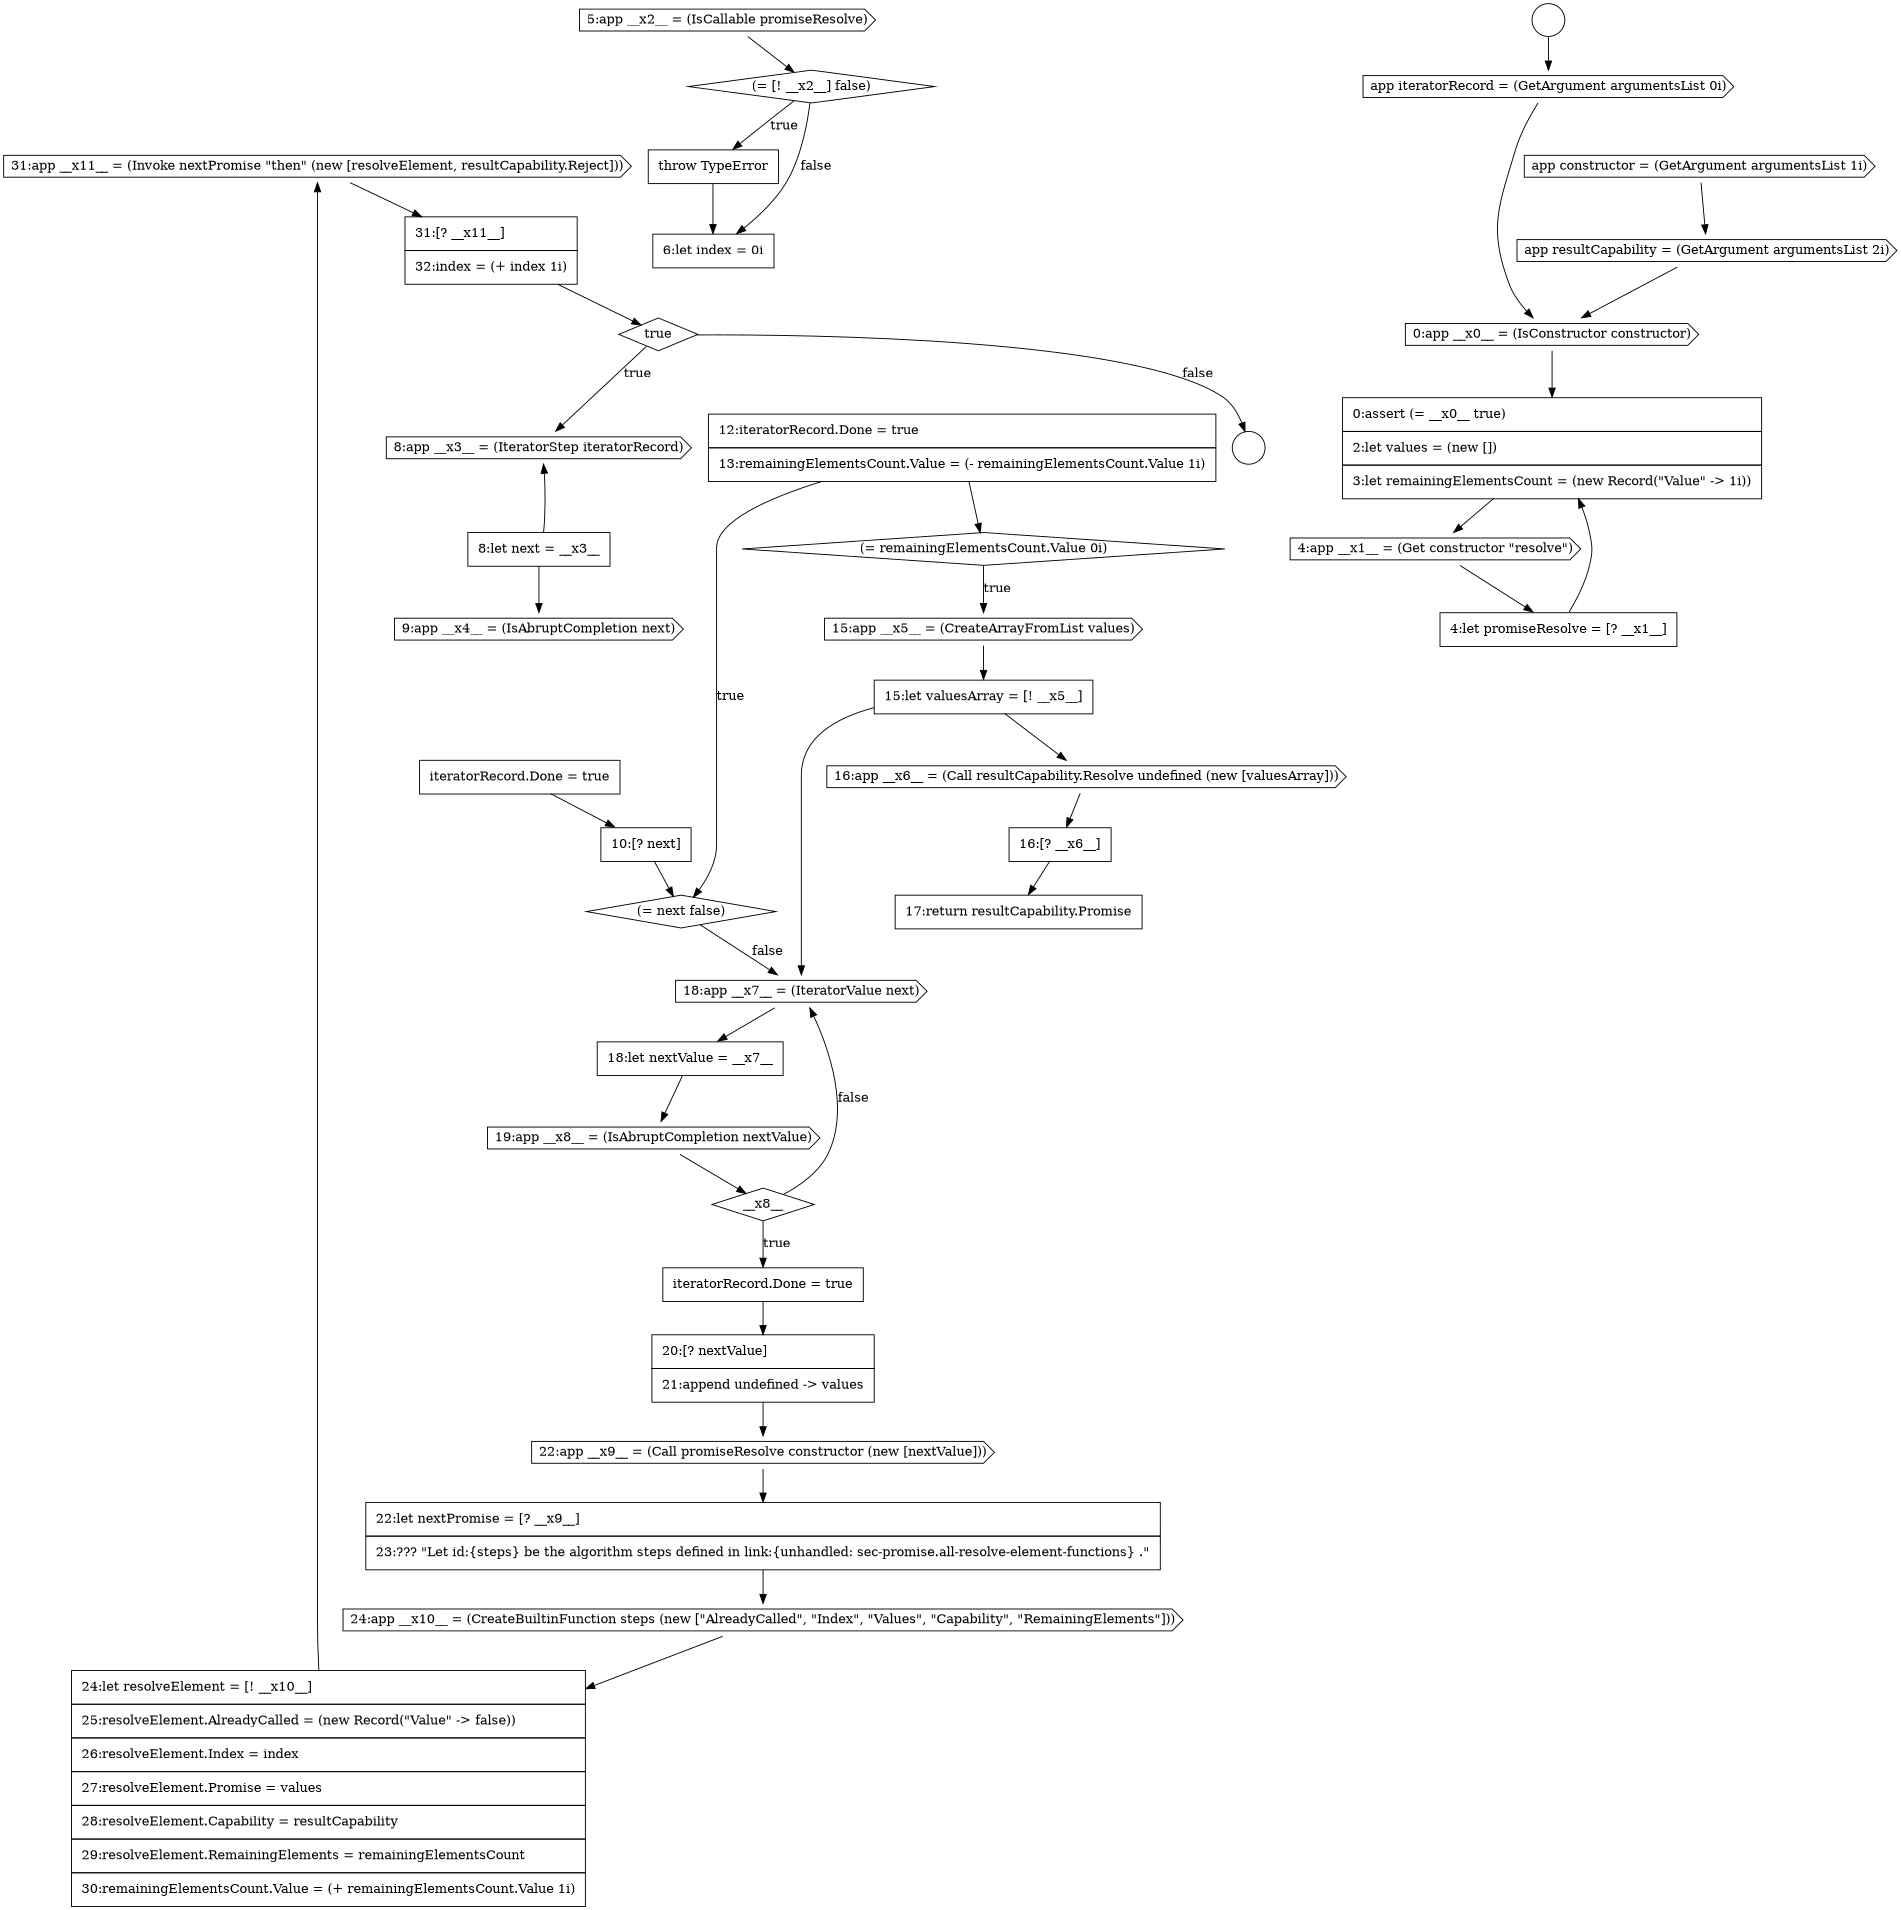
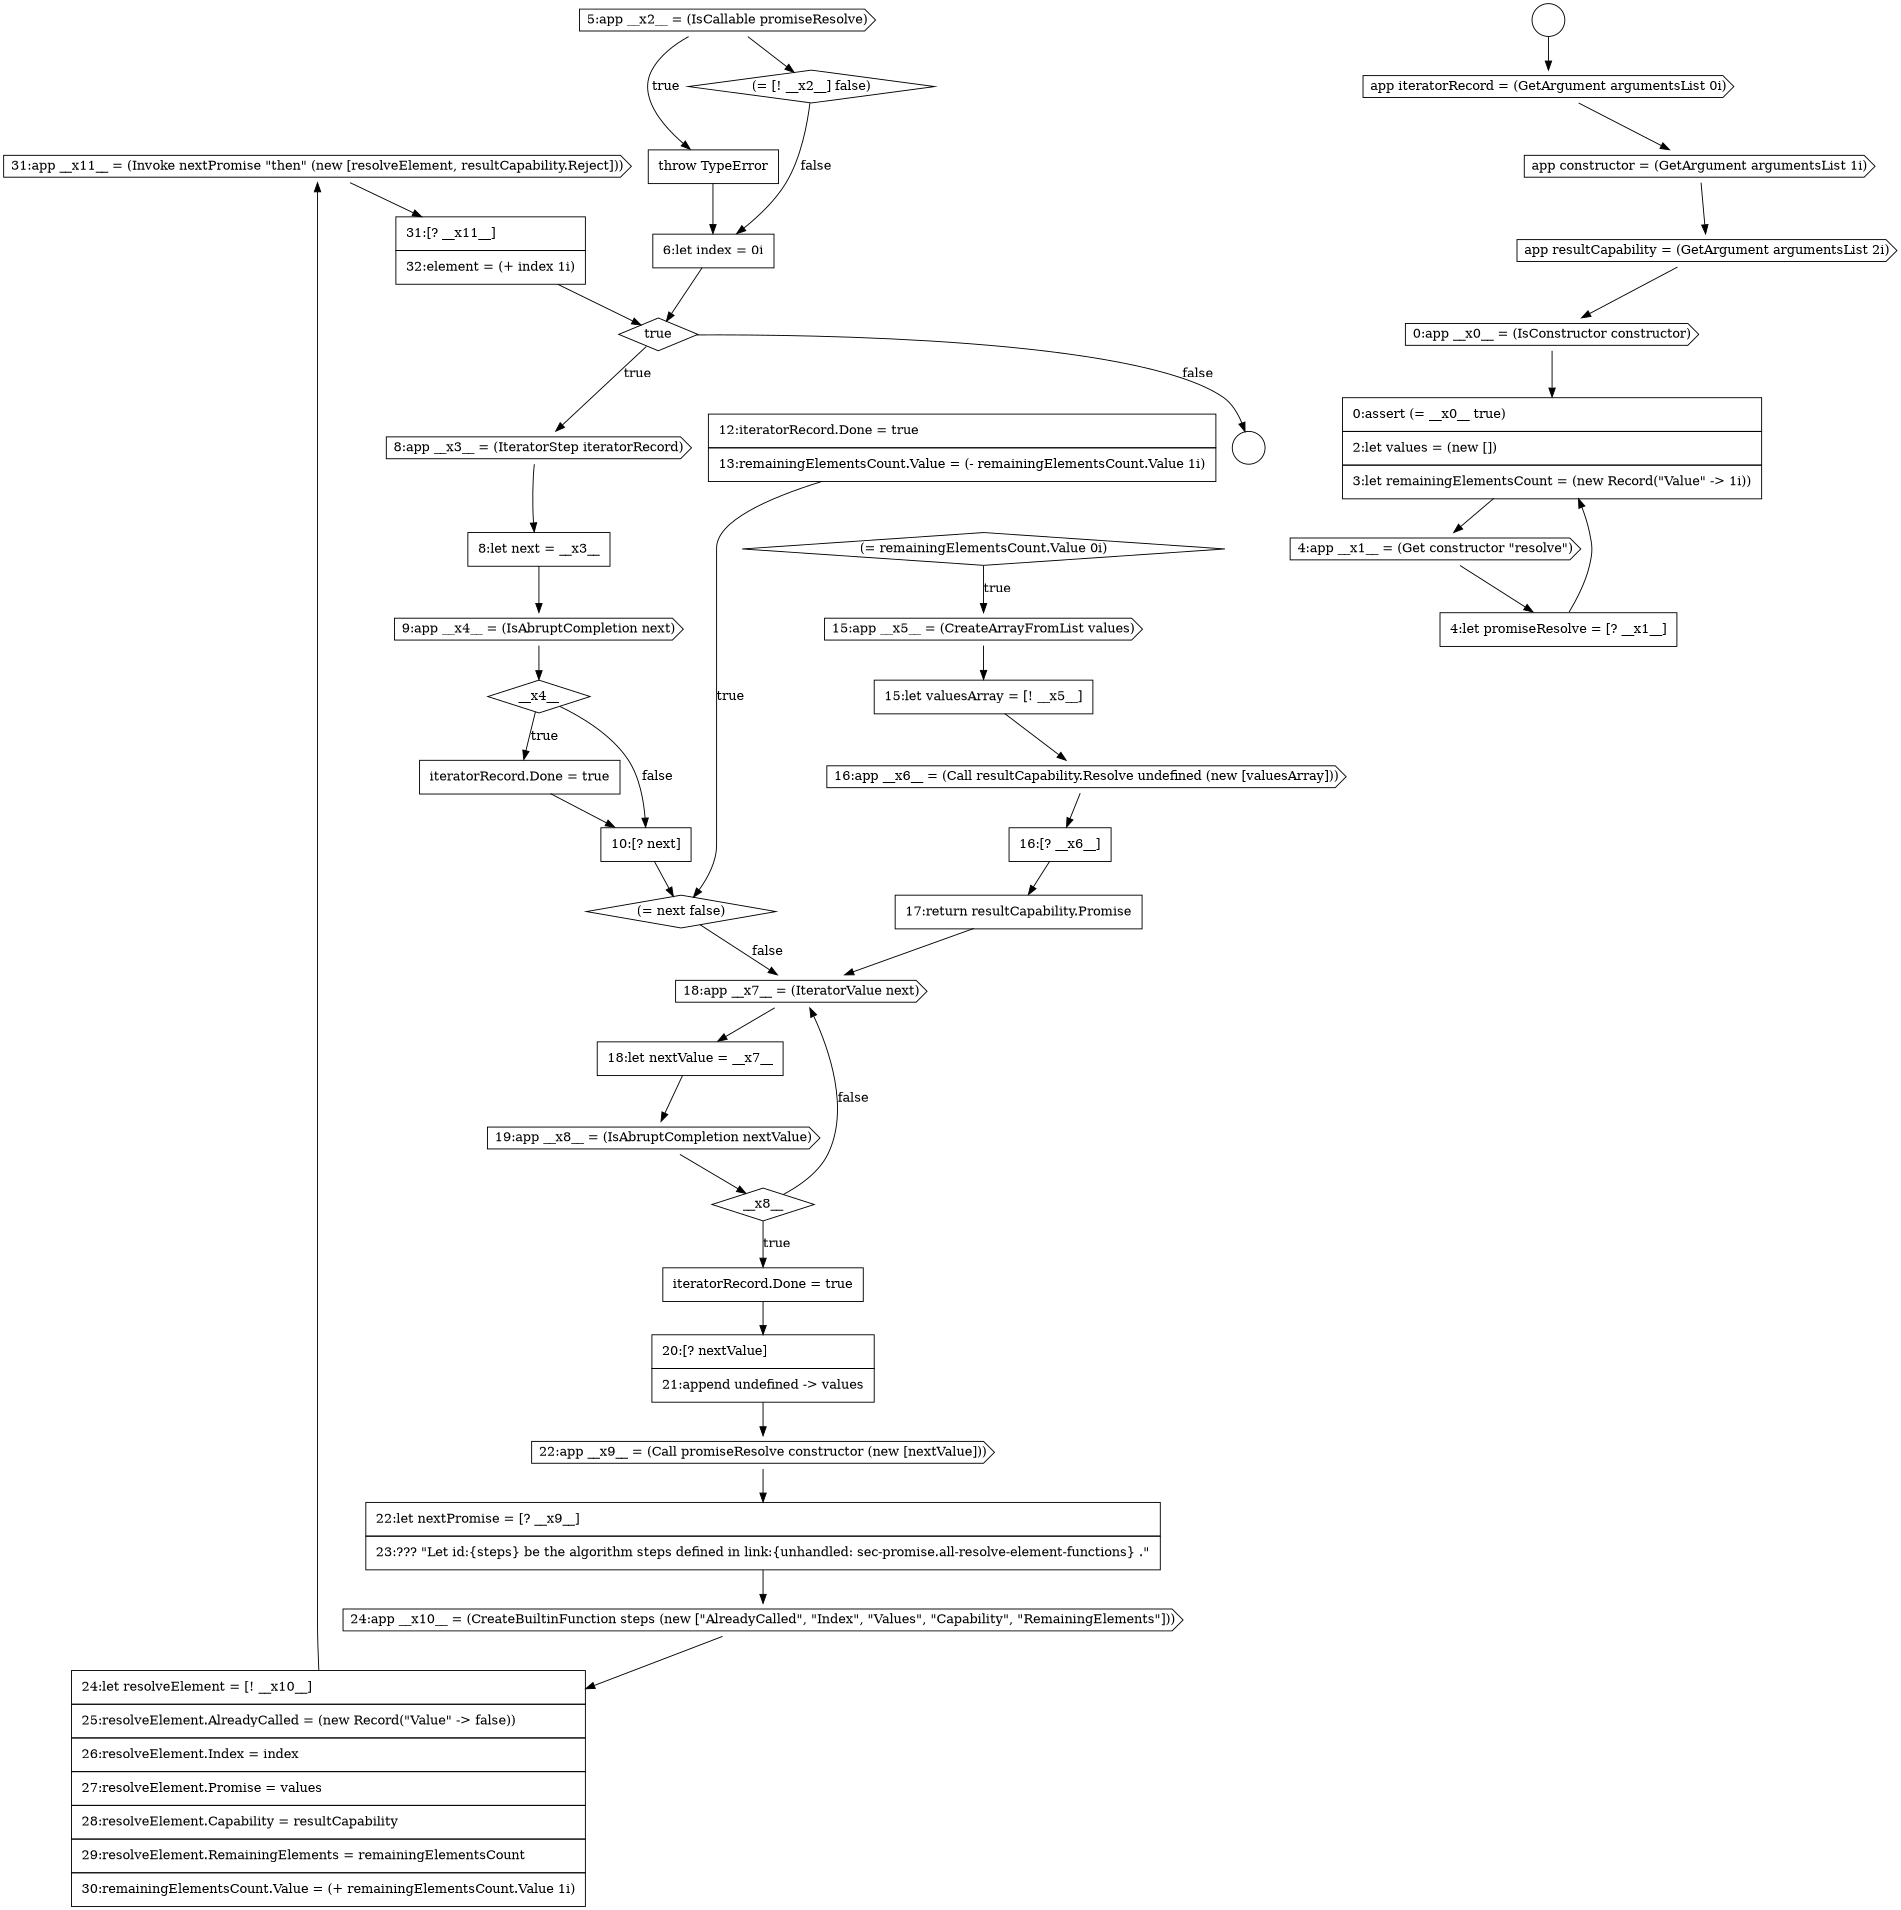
(767, 122) -> (648, 87)
(1500, 207) -> (1620, 124)
(491, 267) -> (491, 267)
none -> (687, 291)
(545, 503) -> (533, 493)
(974, 503) -> none
none -> (539, 697)
(801, 817) -> (913, 950)
